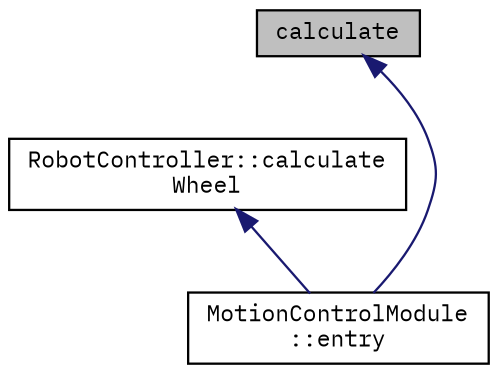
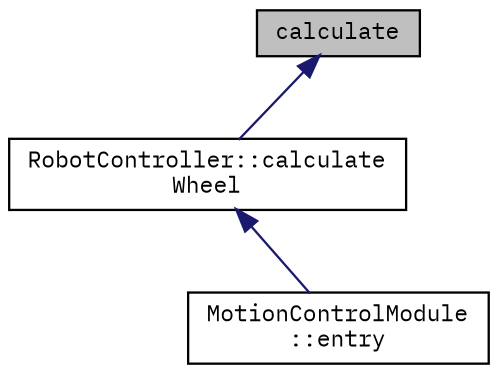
(435, 183) -> (271, 106)
